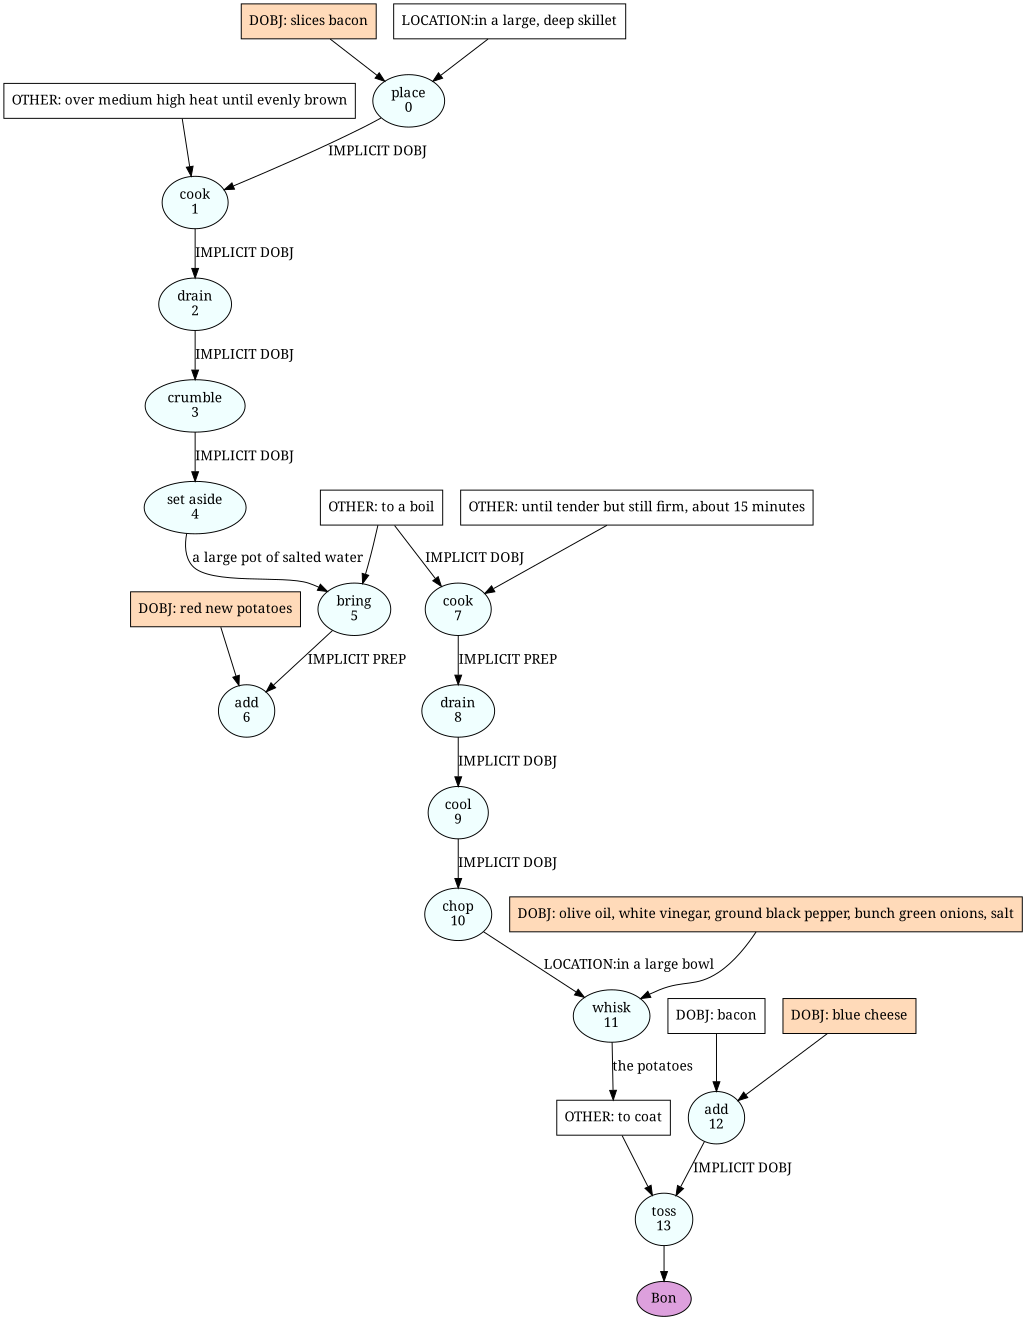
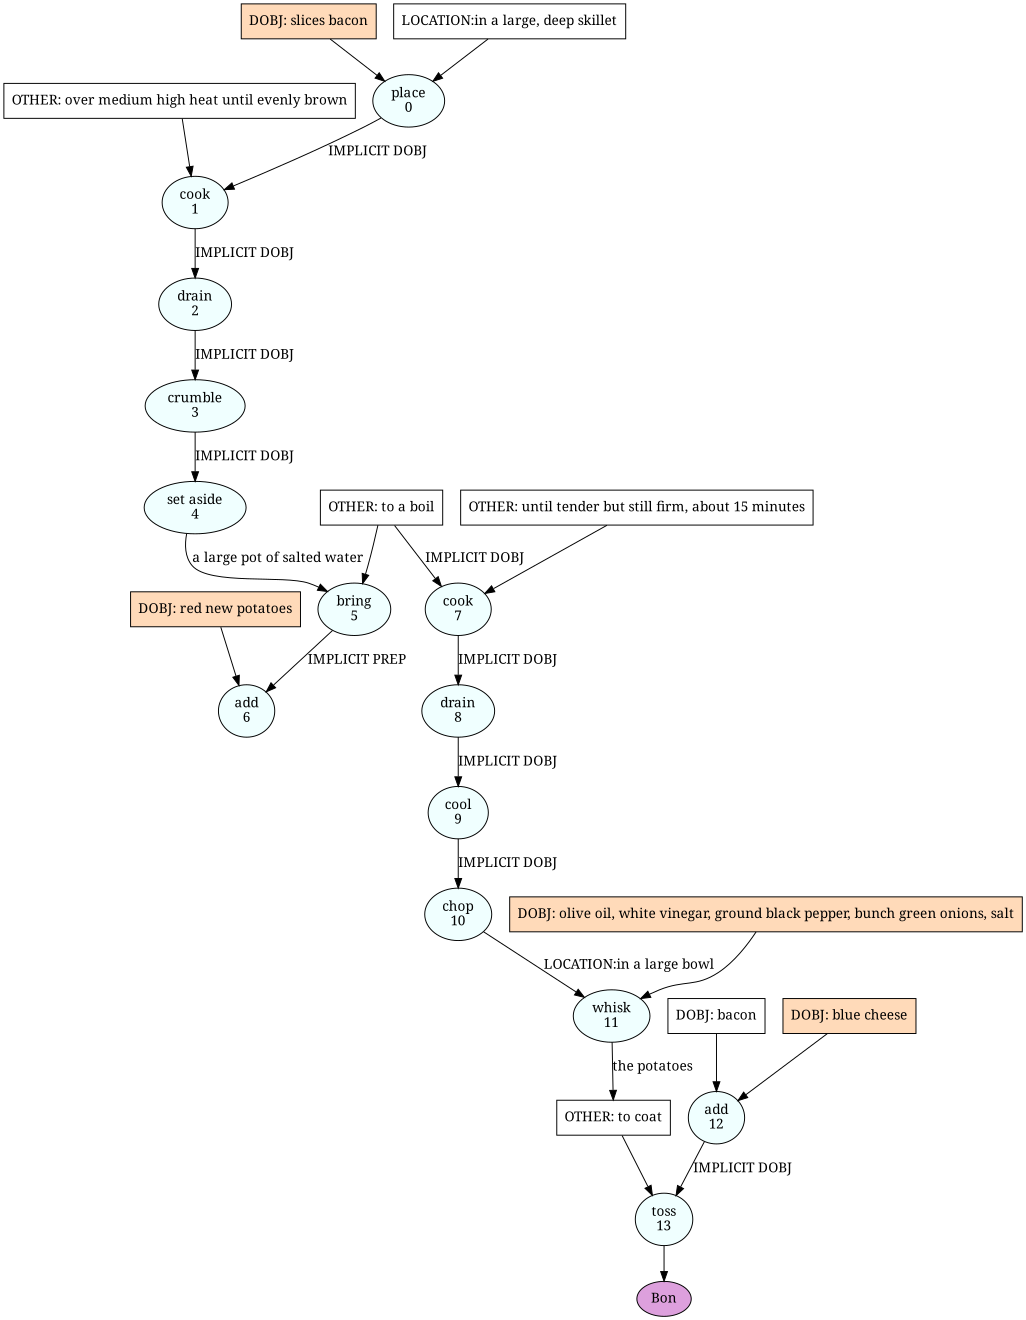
(508, 660) -> (508, 660)
